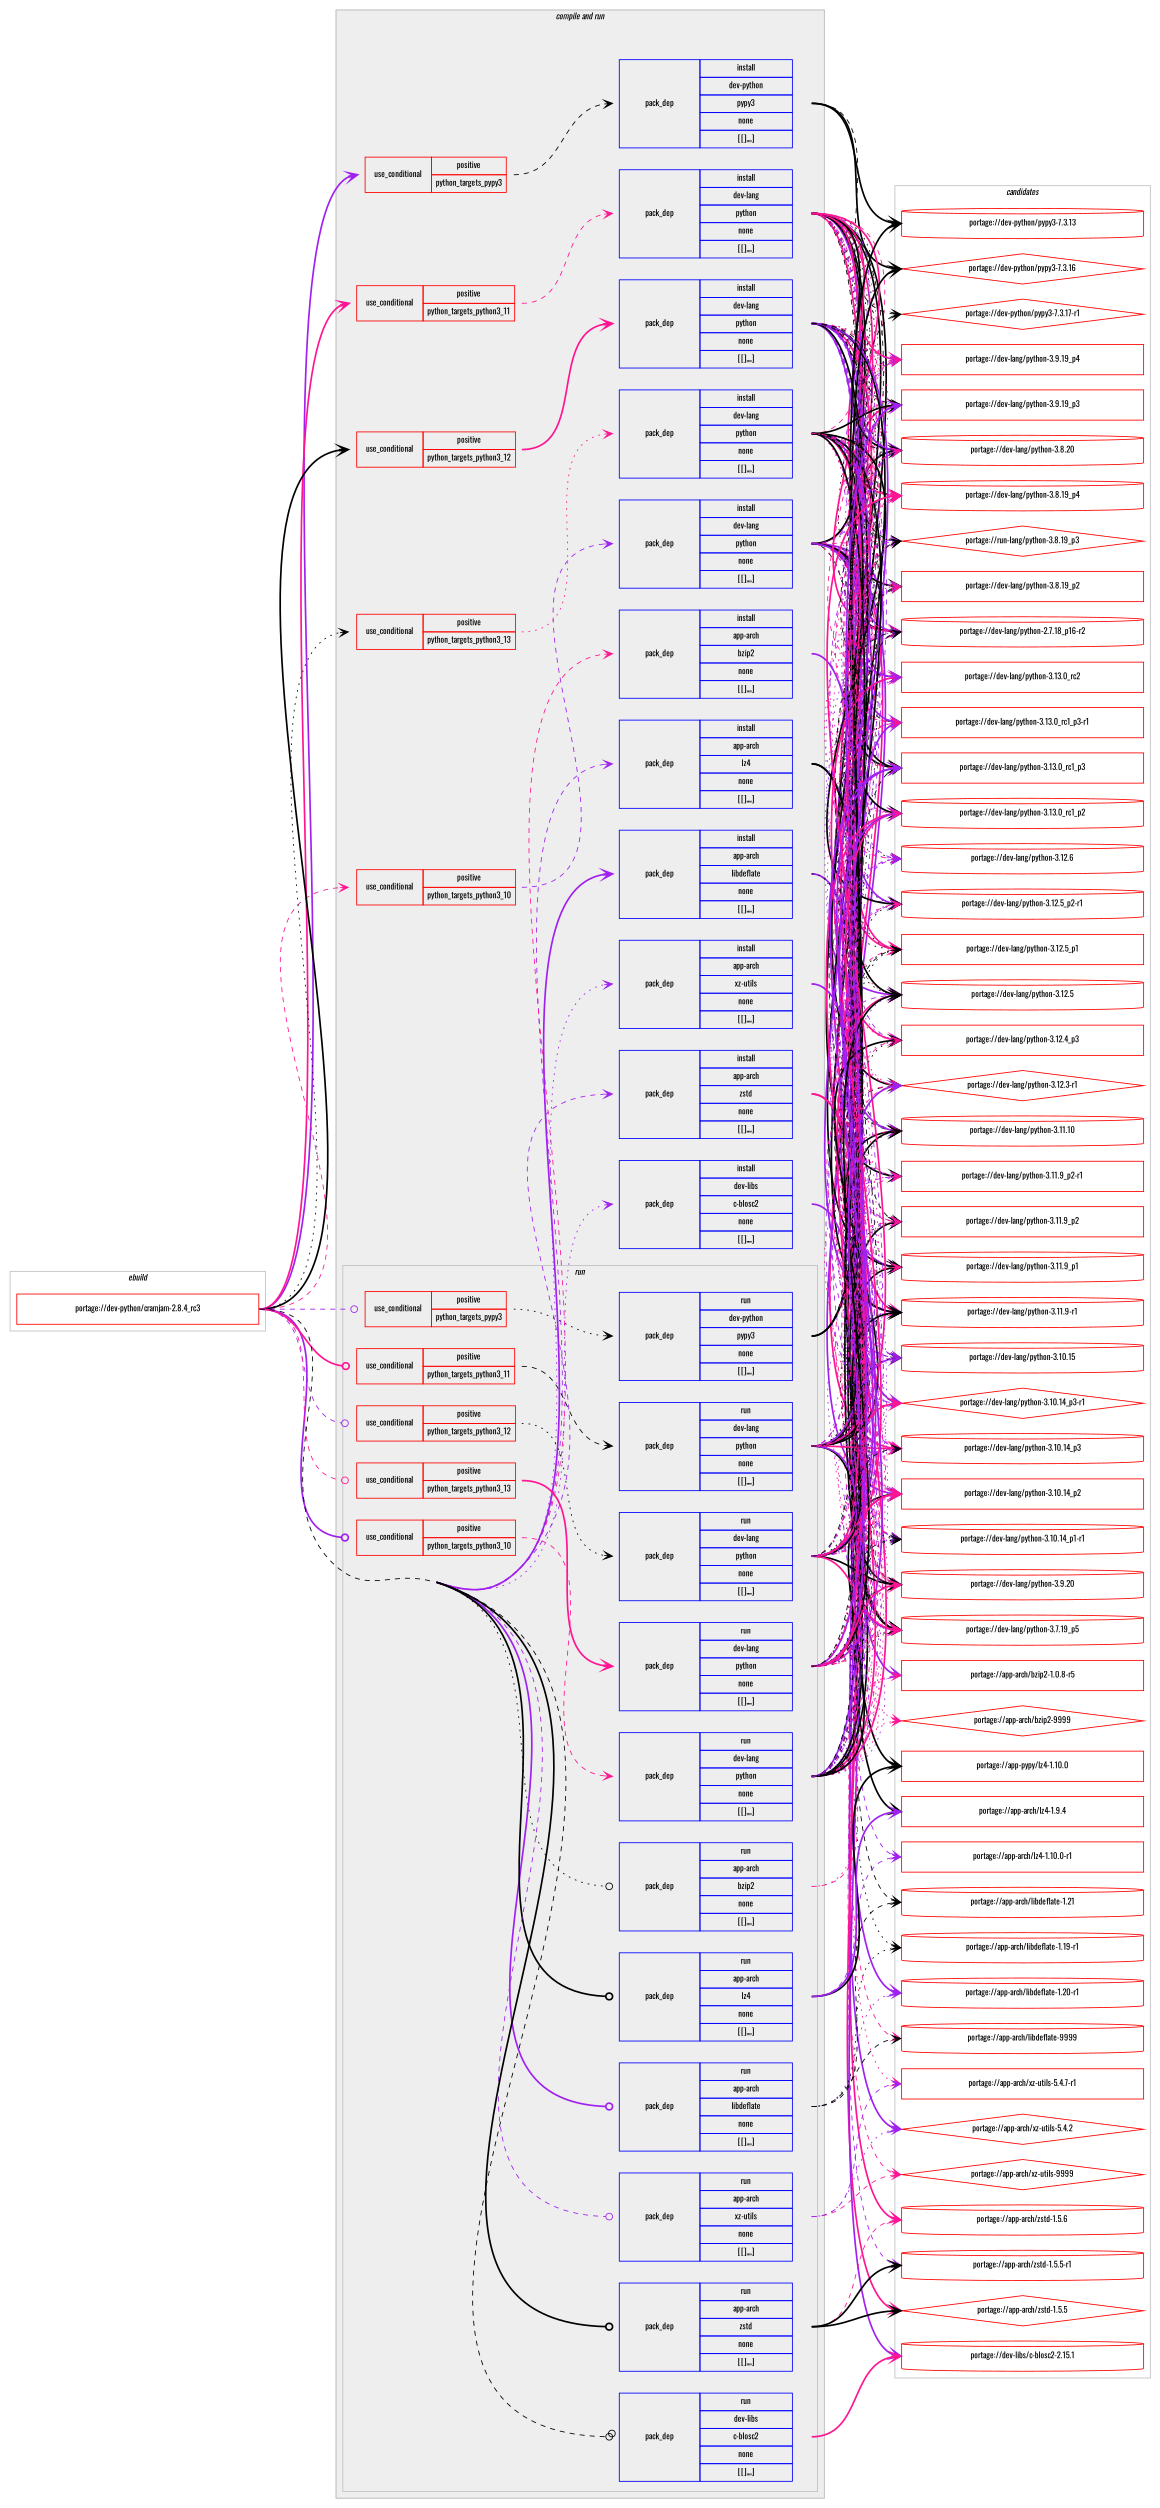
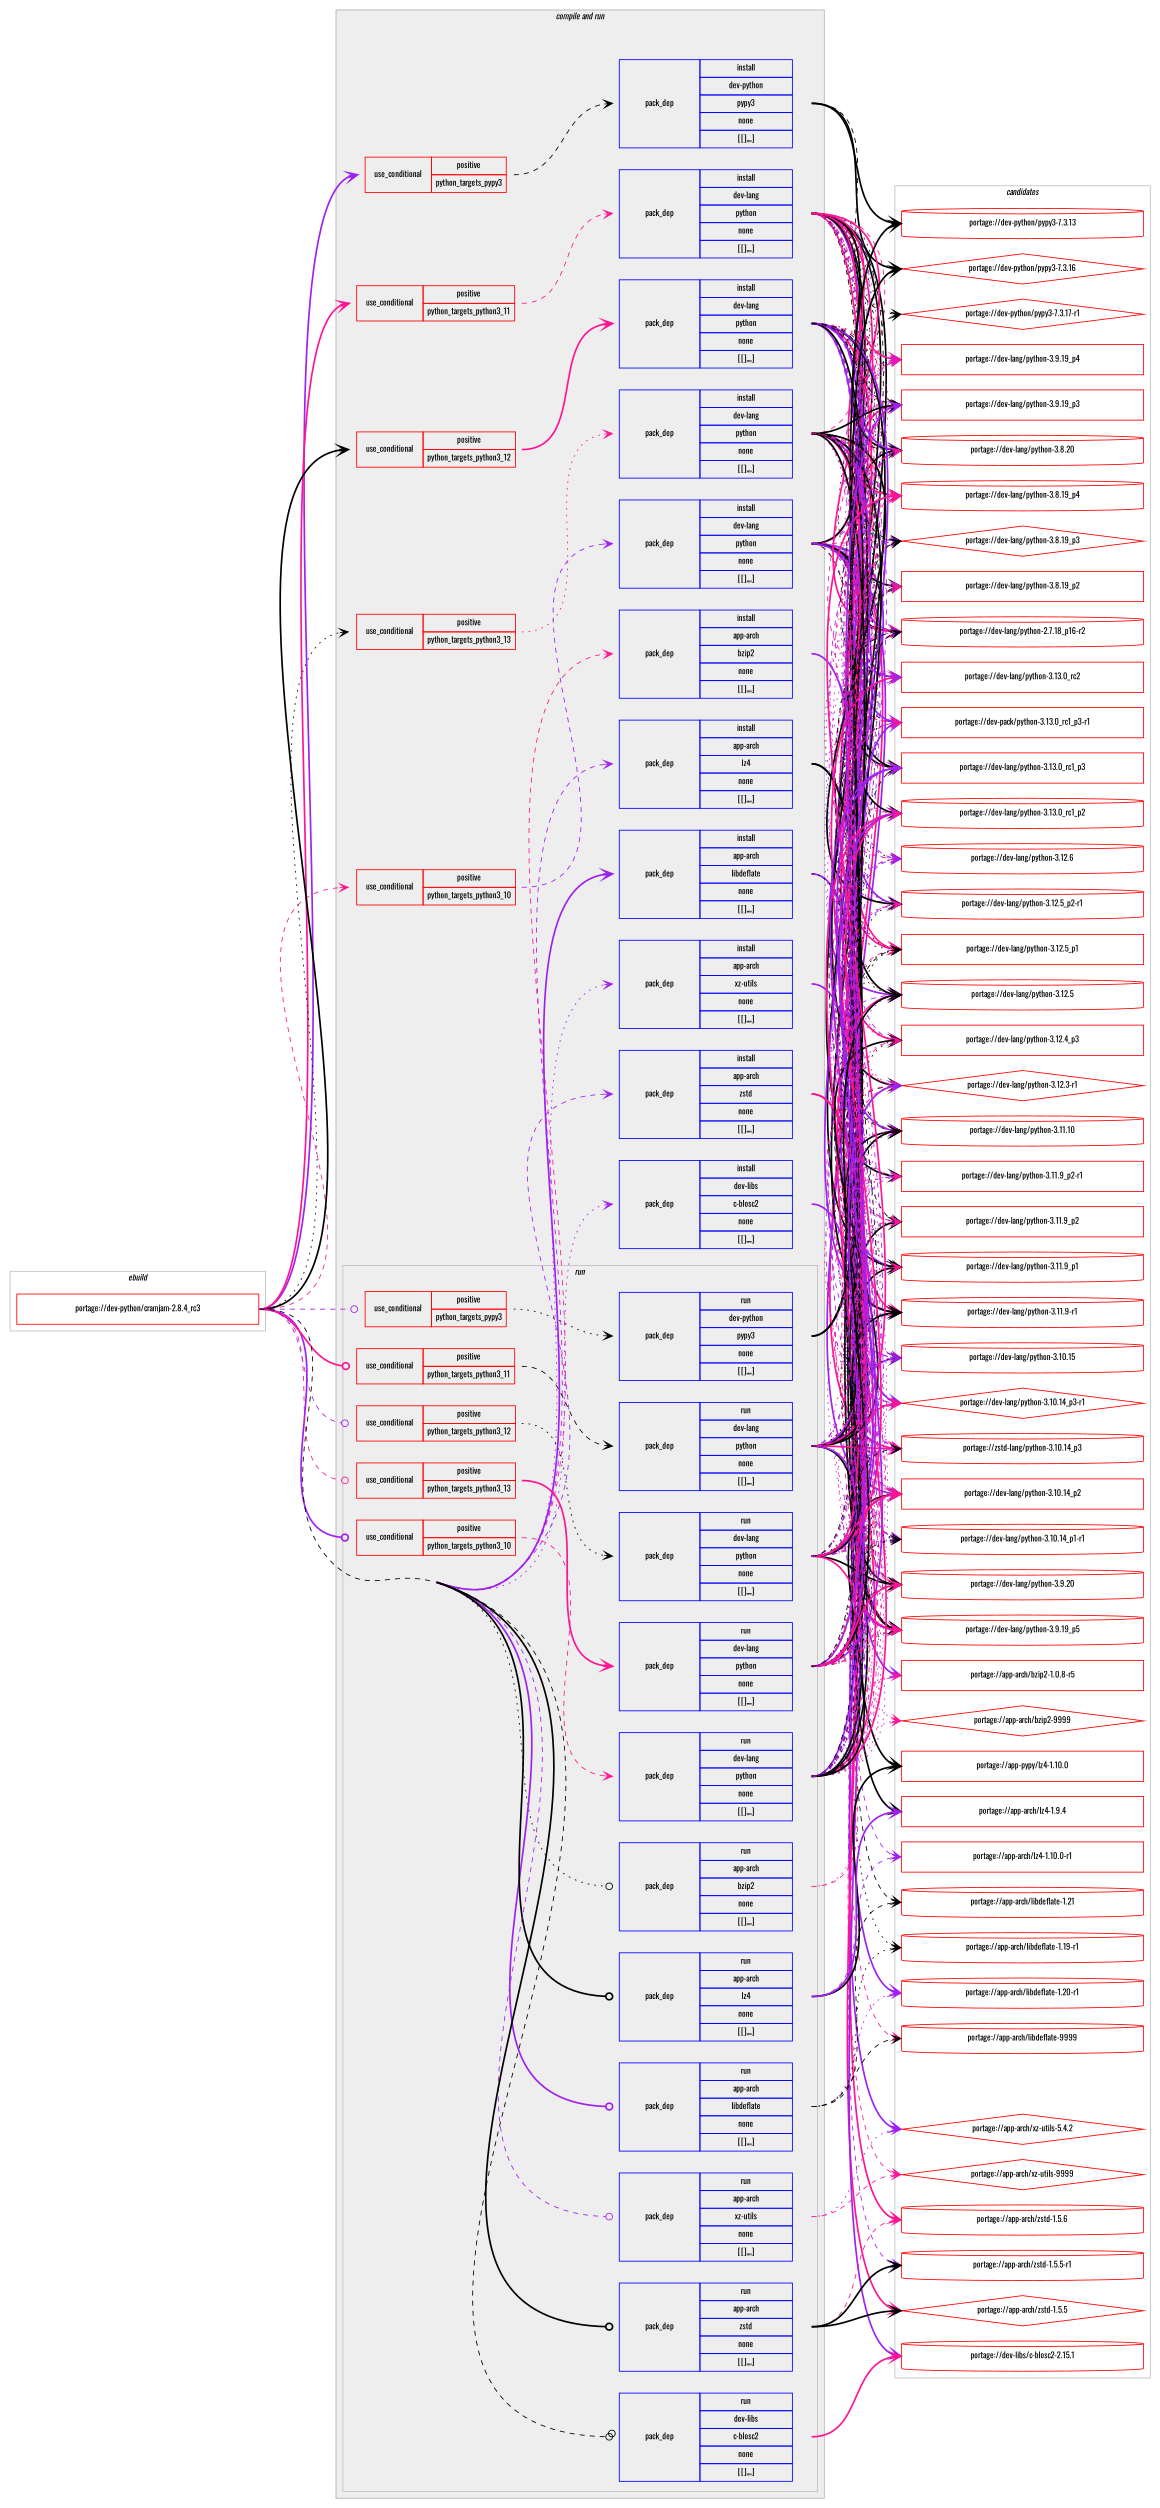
(1023, 541) -> (1023, 541)
(1023, 723) -> (1023, 723)
(1023, 1449) -> (1023, 1449)
(1023, 1630) -> (1023, 1630)
(1023, 2084) -> none
